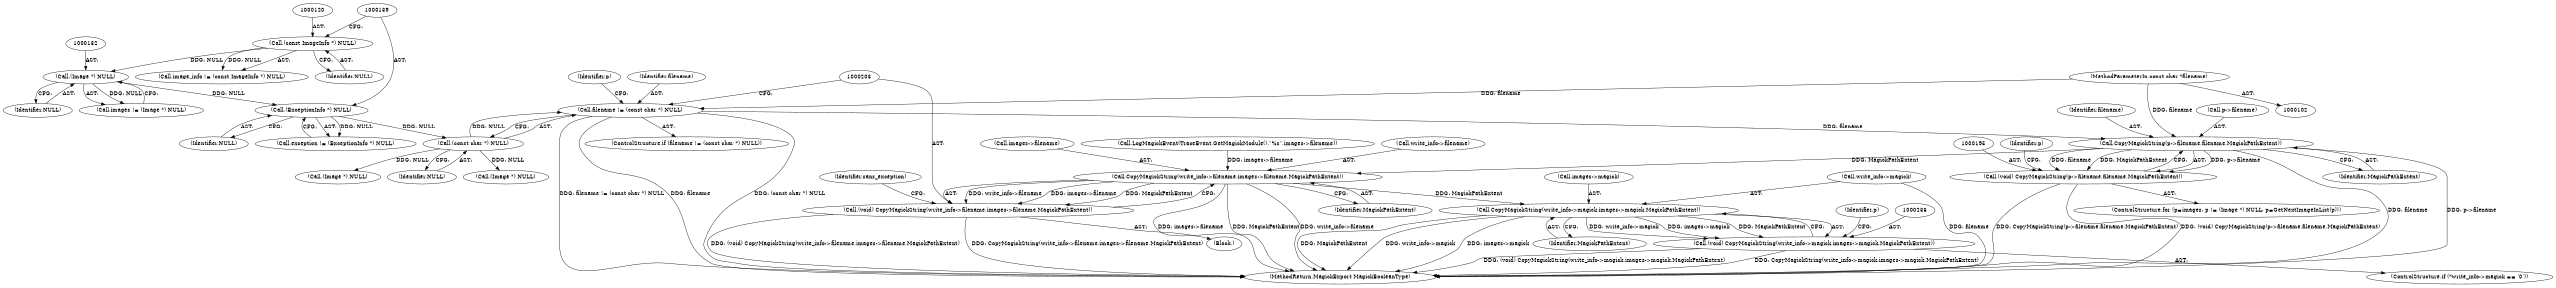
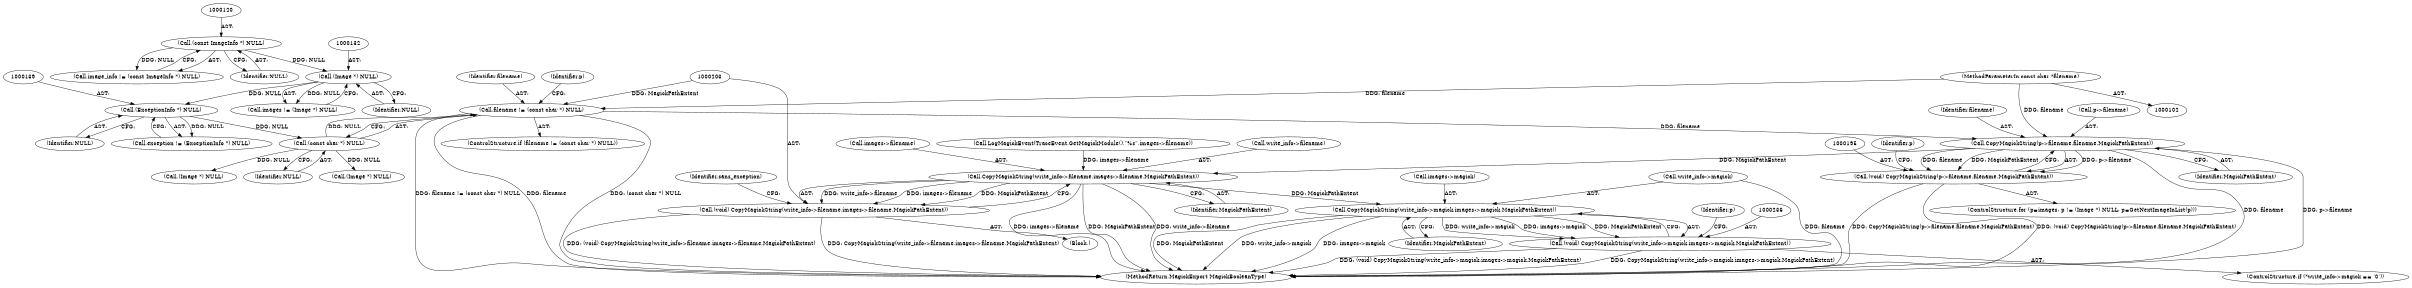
(348, 26) -> (177, 61)
(767, 94) -> (665, 94)
